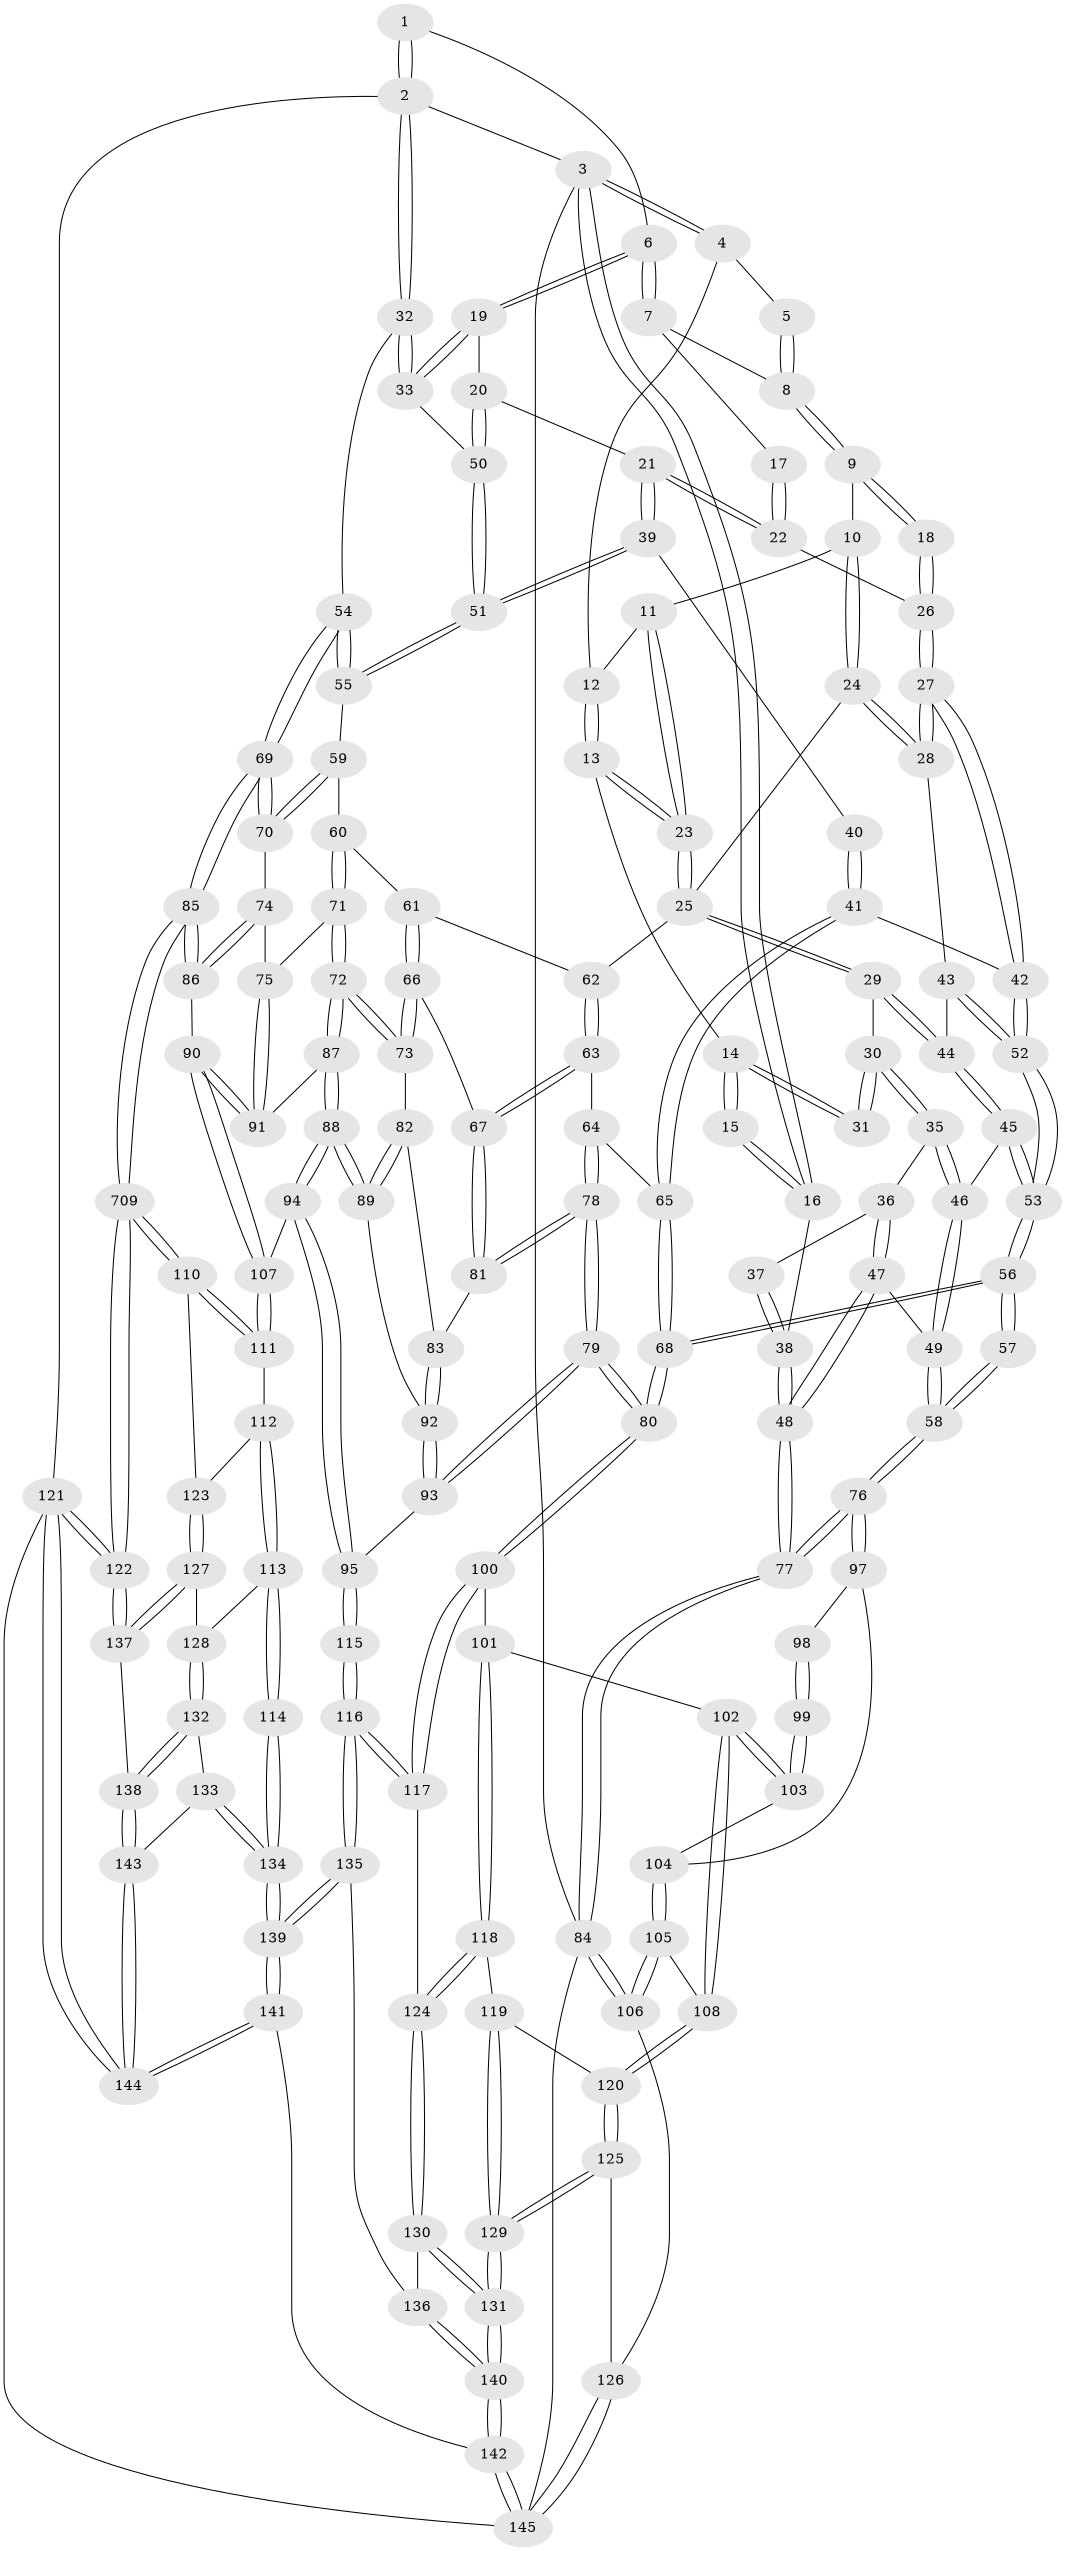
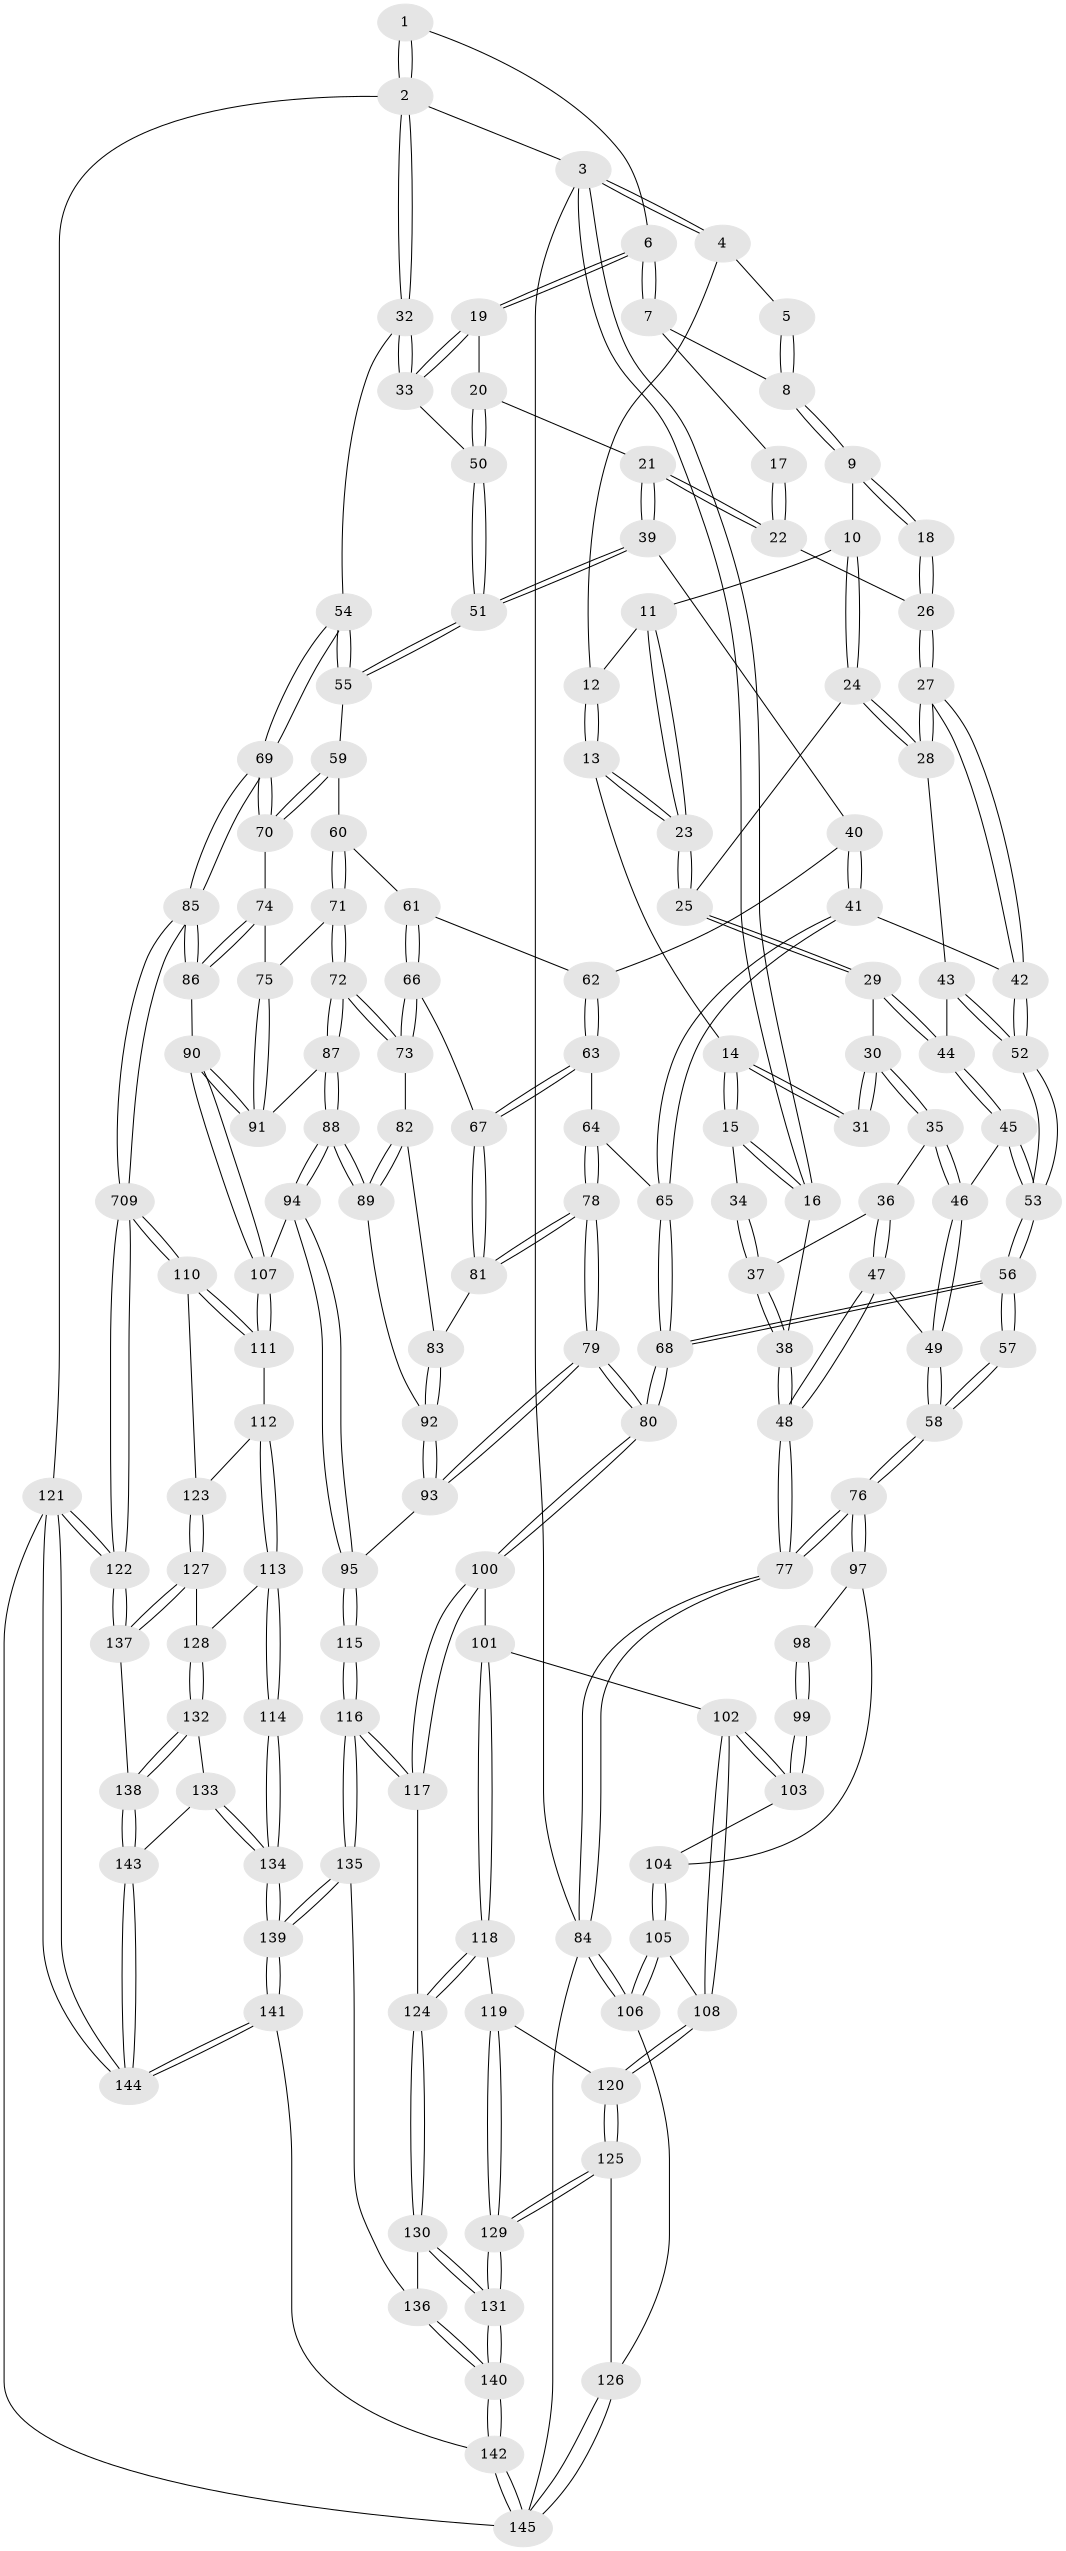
(638, 944) -> (748, 910)
none -> (739, 1202)
